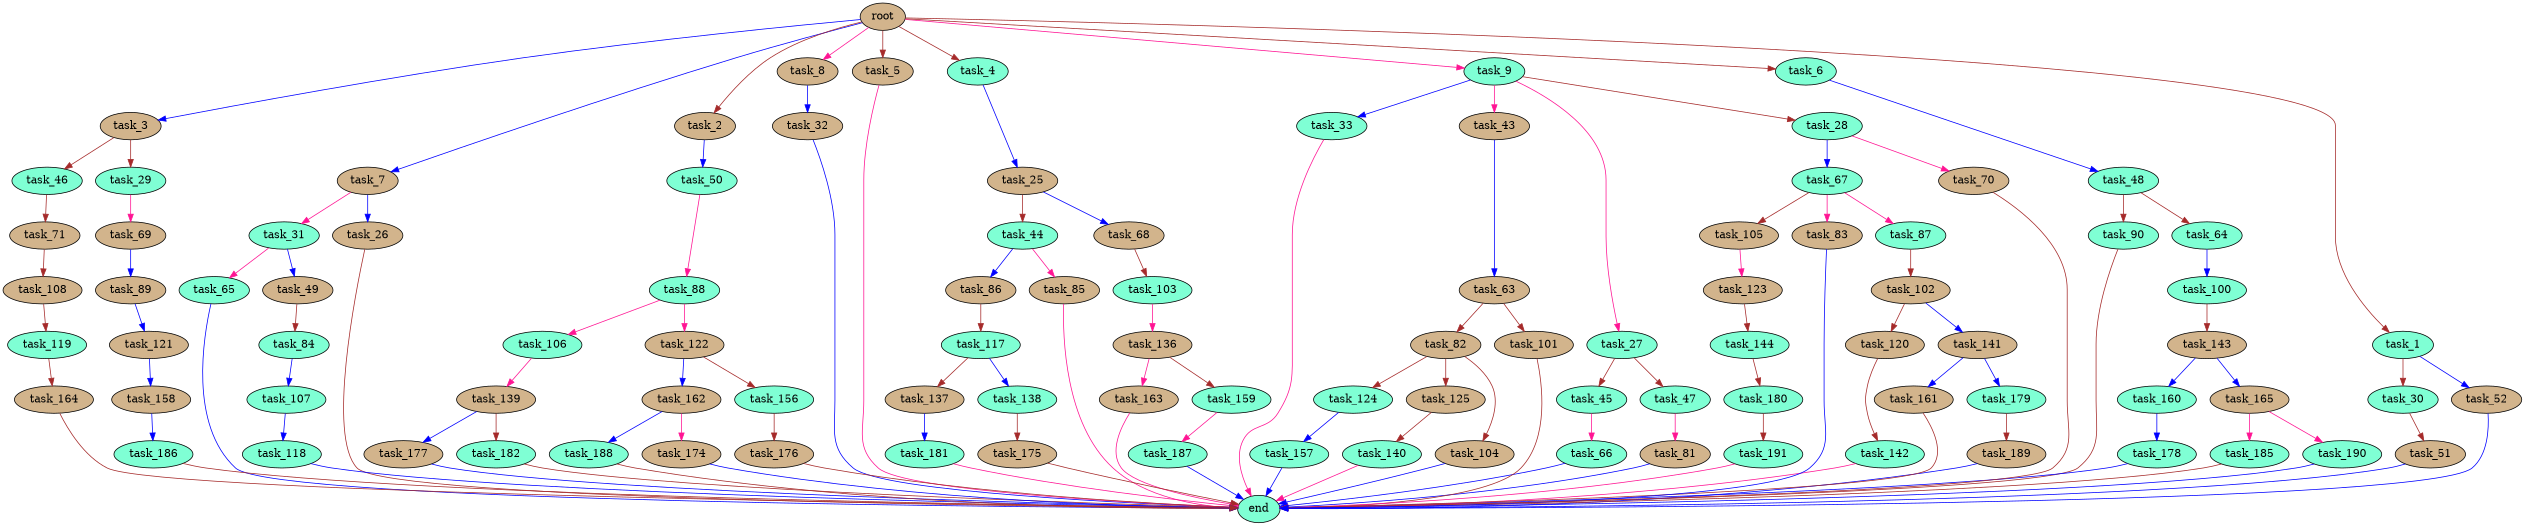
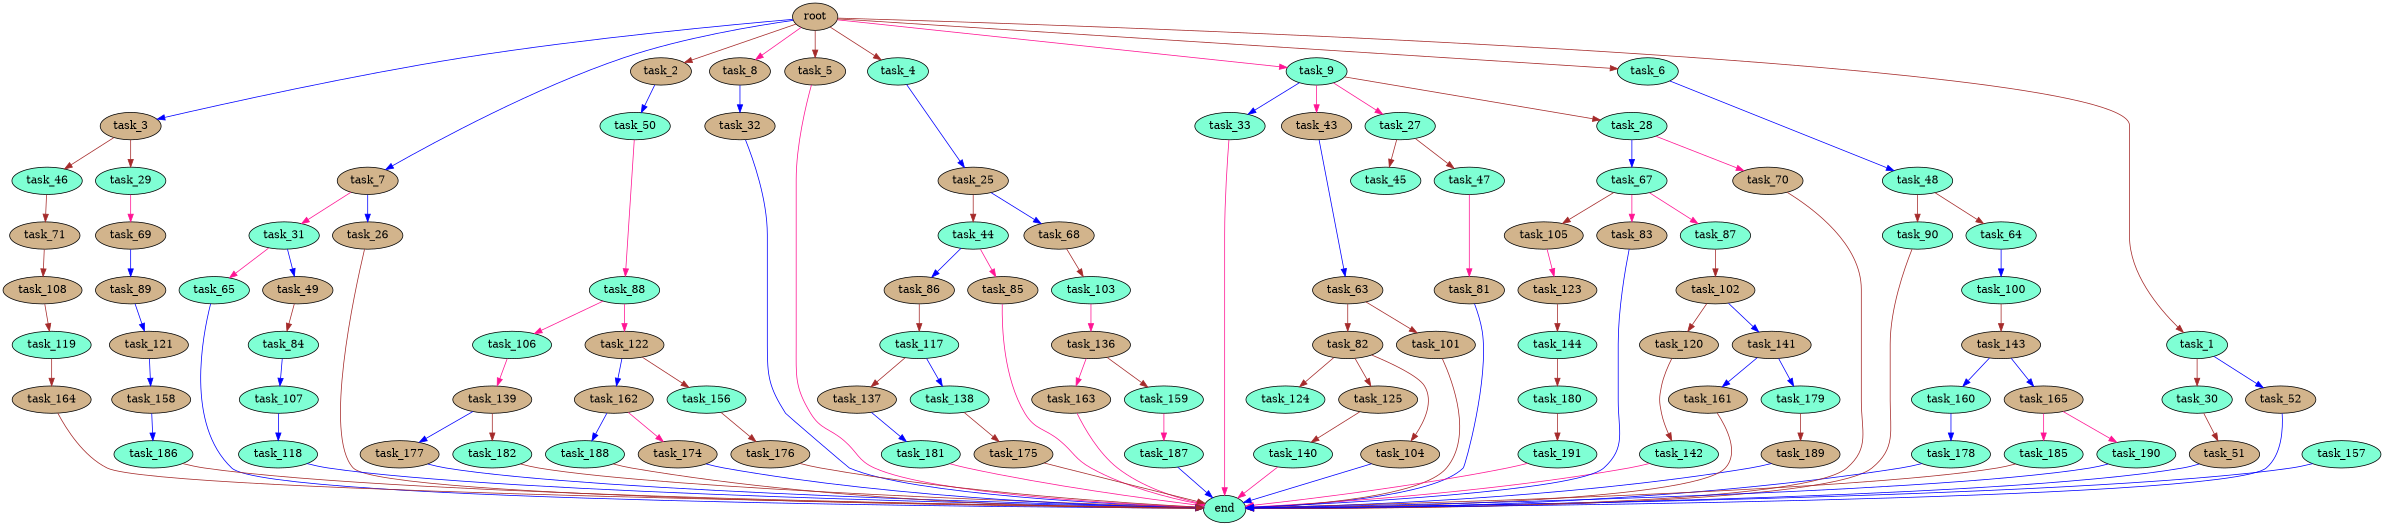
(1324, 425) -> none
(1592, 454) -> none
